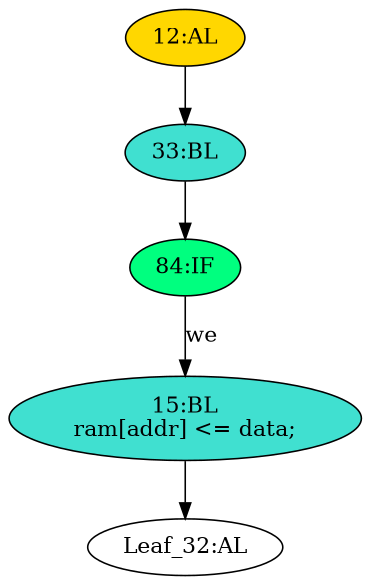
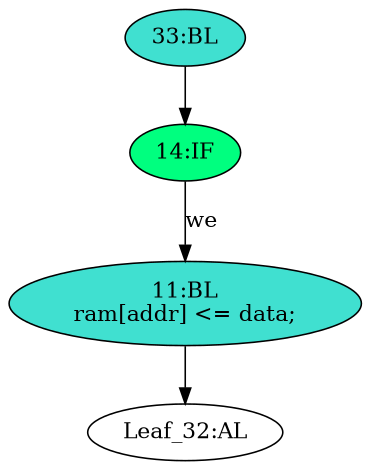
(185, 38) -> none
(185, 268) -> (185, 153)
(185, 418) -> (185, 304)
